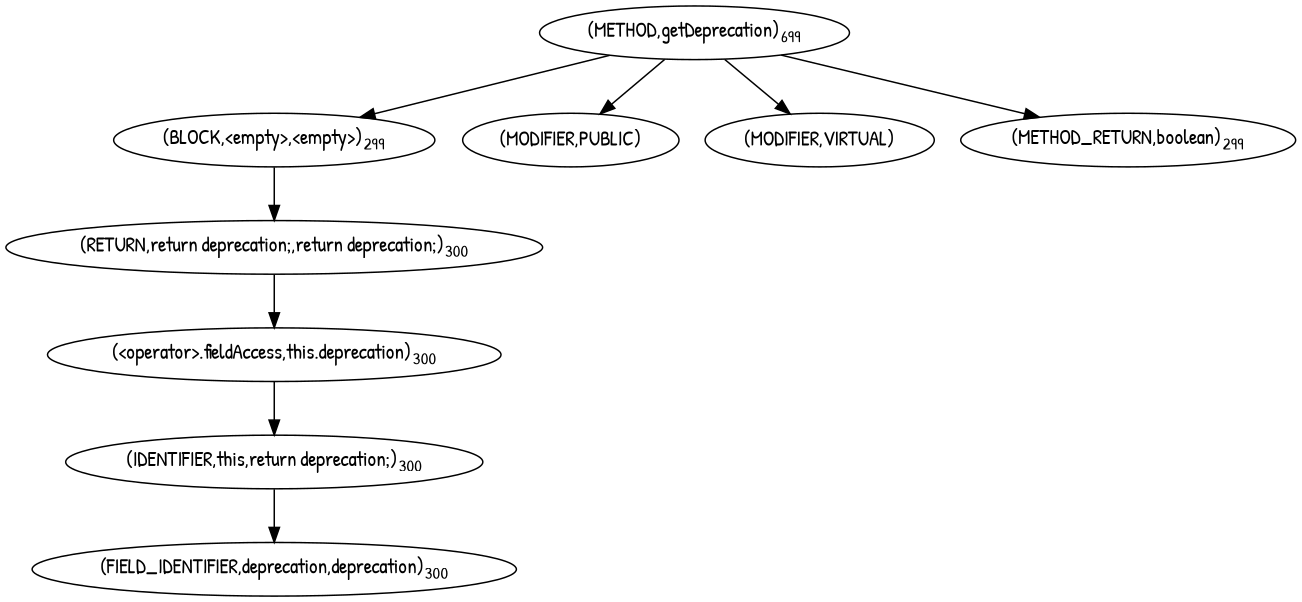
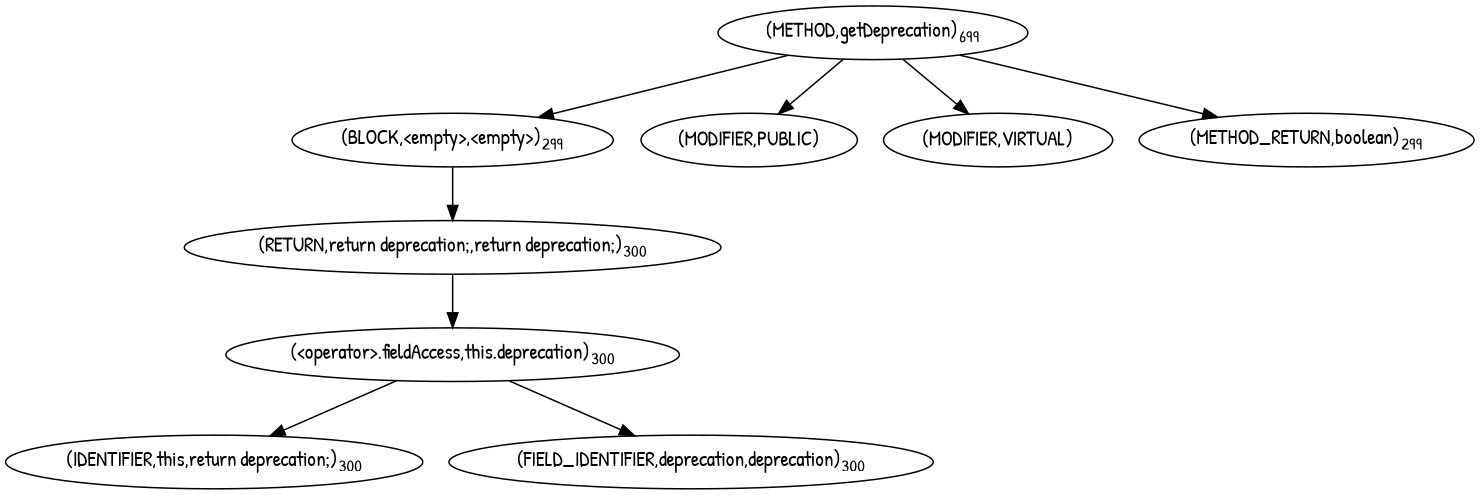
(274, 508) -> (565, 405)
